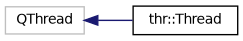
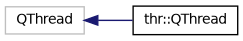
(185, 20) -> (185, 20)
